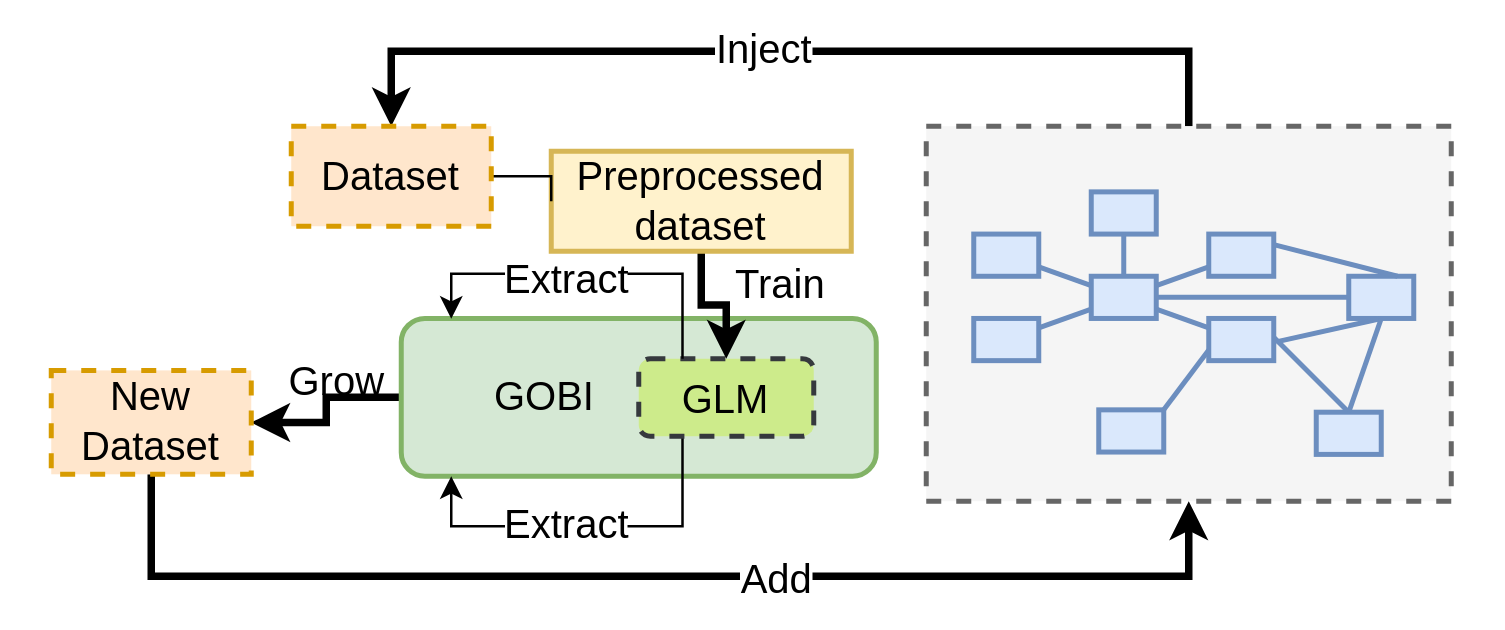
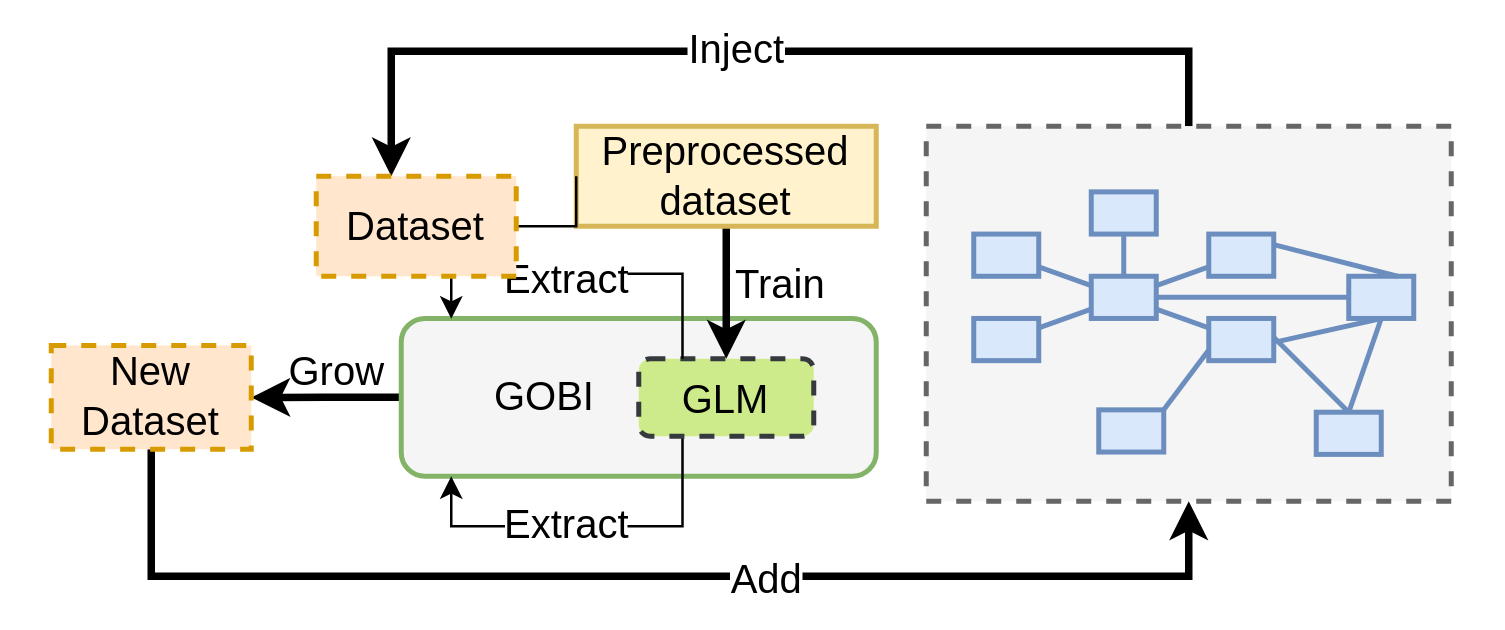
(391, 176) -> (416, 226)
(701, 201) -> (726, 176)
(440, 396) -> (440, 396)
(151, 422) -> (151, 397)
